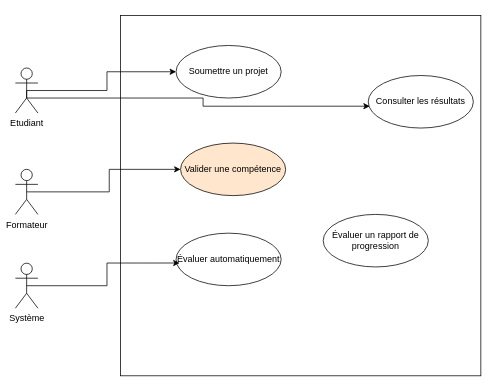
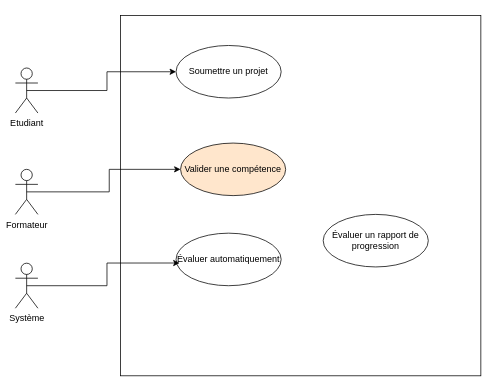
(420, 102) -> none
(278, 106) -> none
